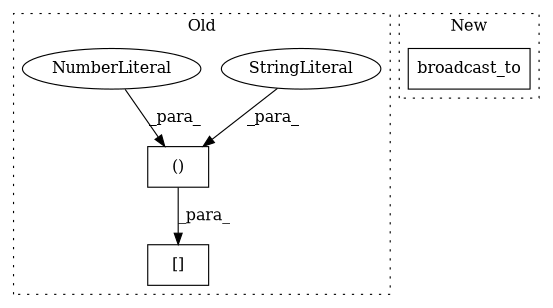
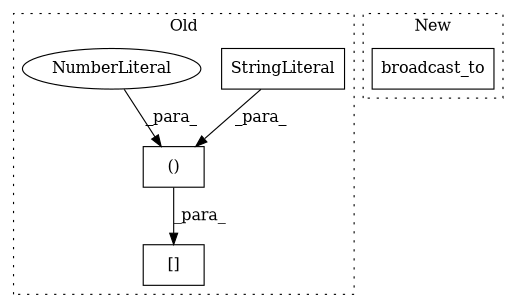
(301, 69) -> (283, 69)
